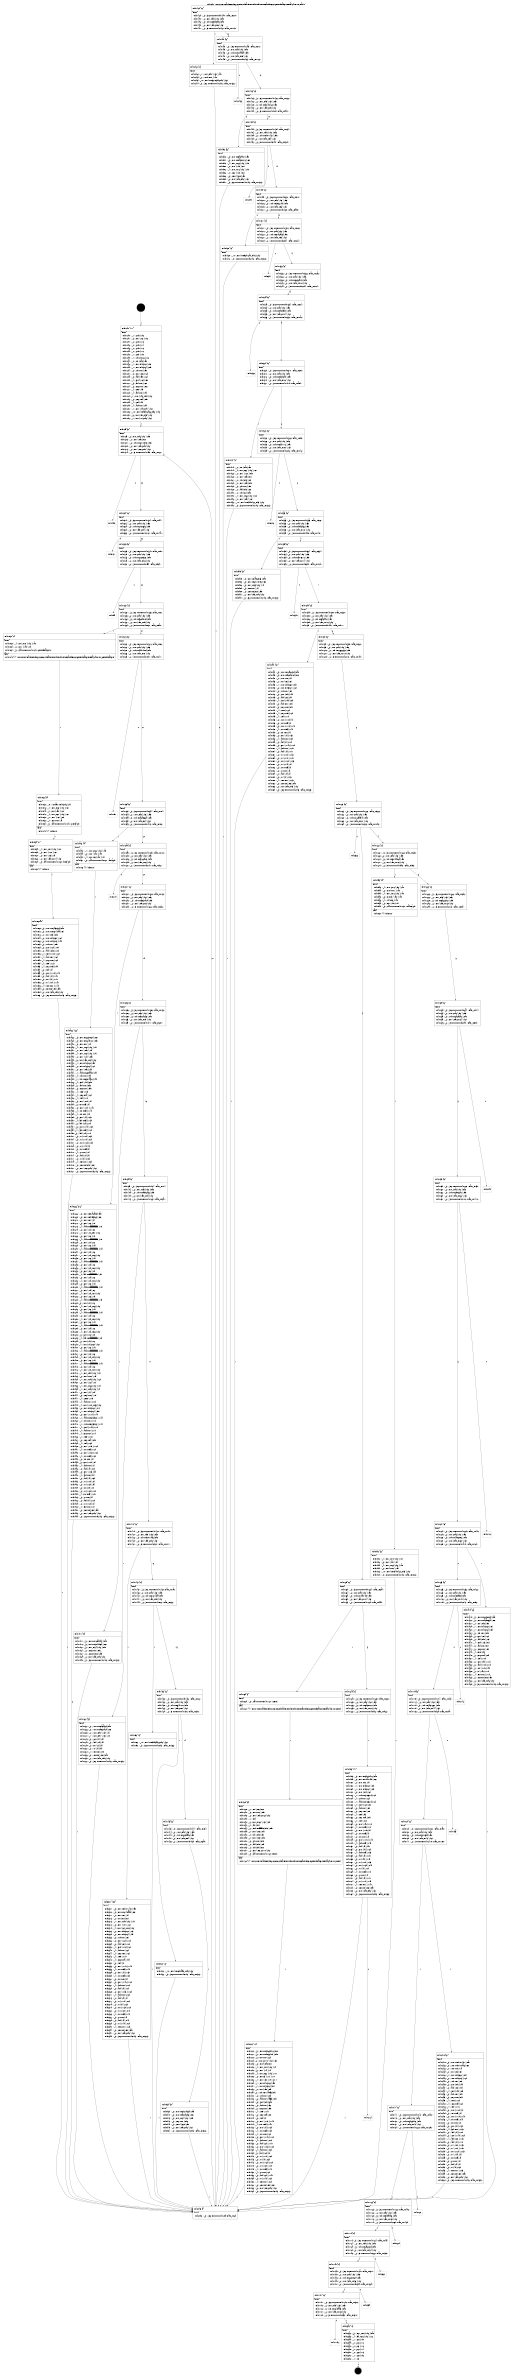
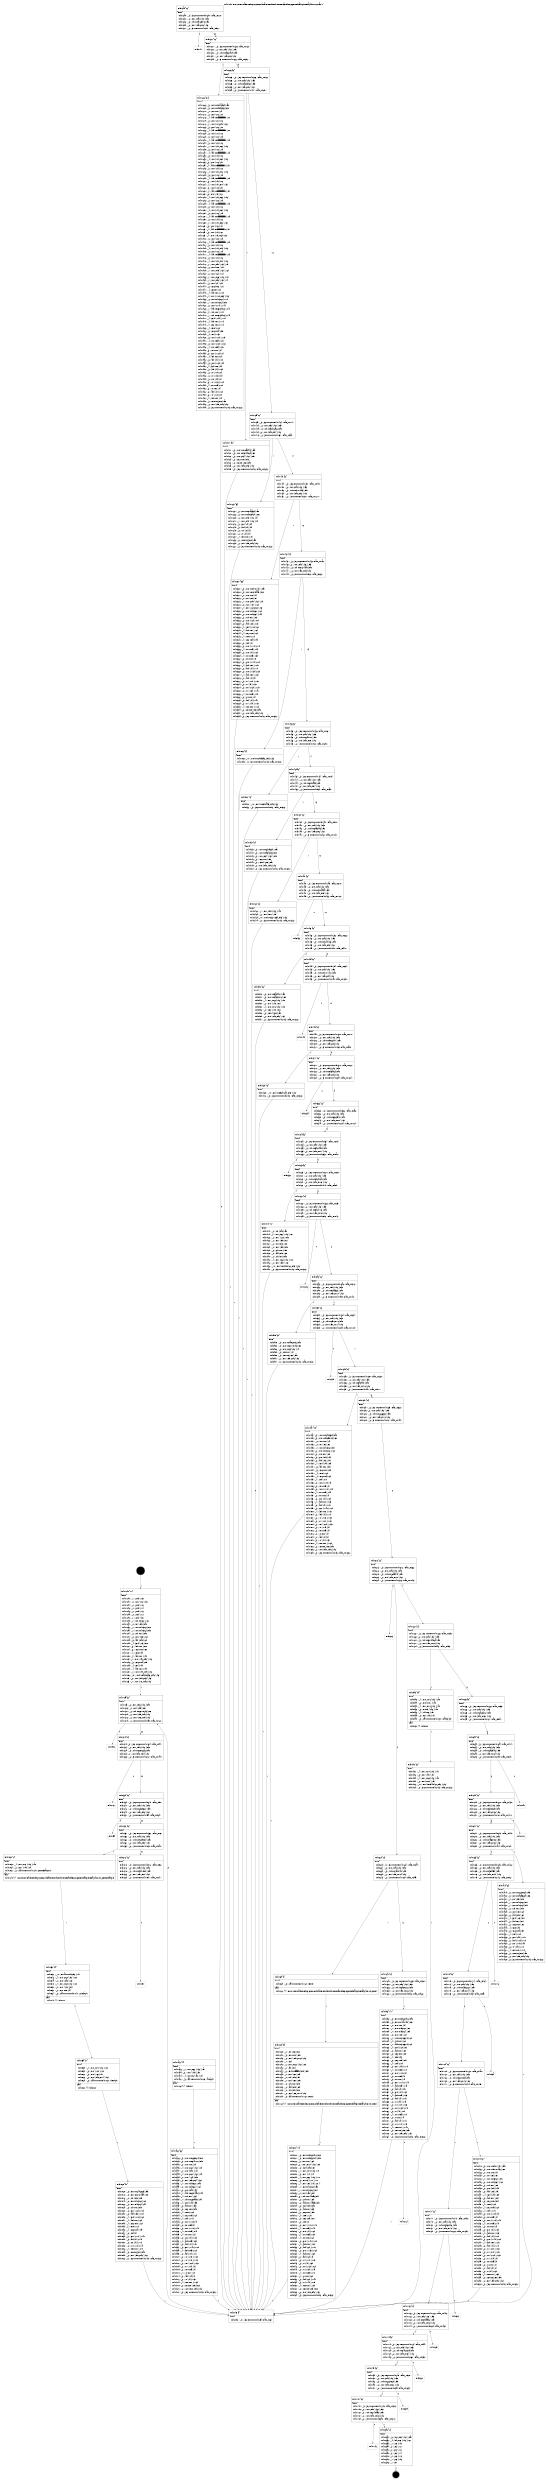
none -> (314, 802)
(142, 815) -> none
